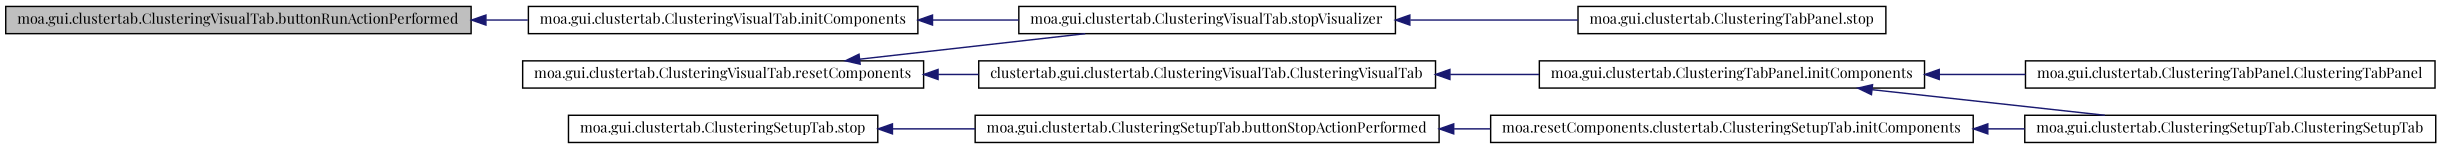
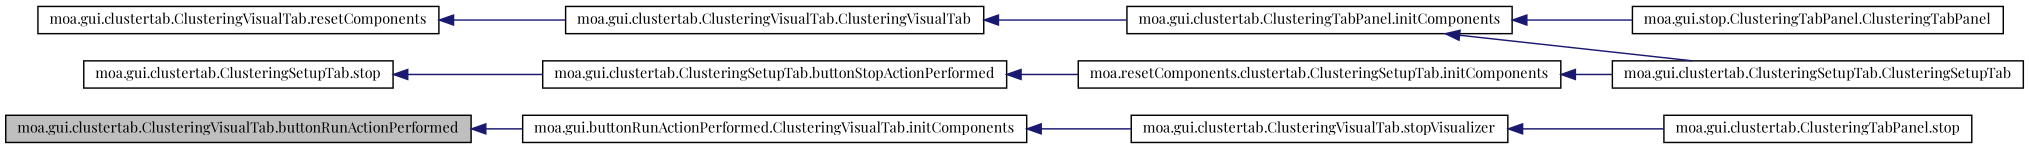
(723, 20) -> (775, 129)
(973, 46) -> none
(1207, 74) -> (775, 20)
(2230, 74) -> (1818, 20)
